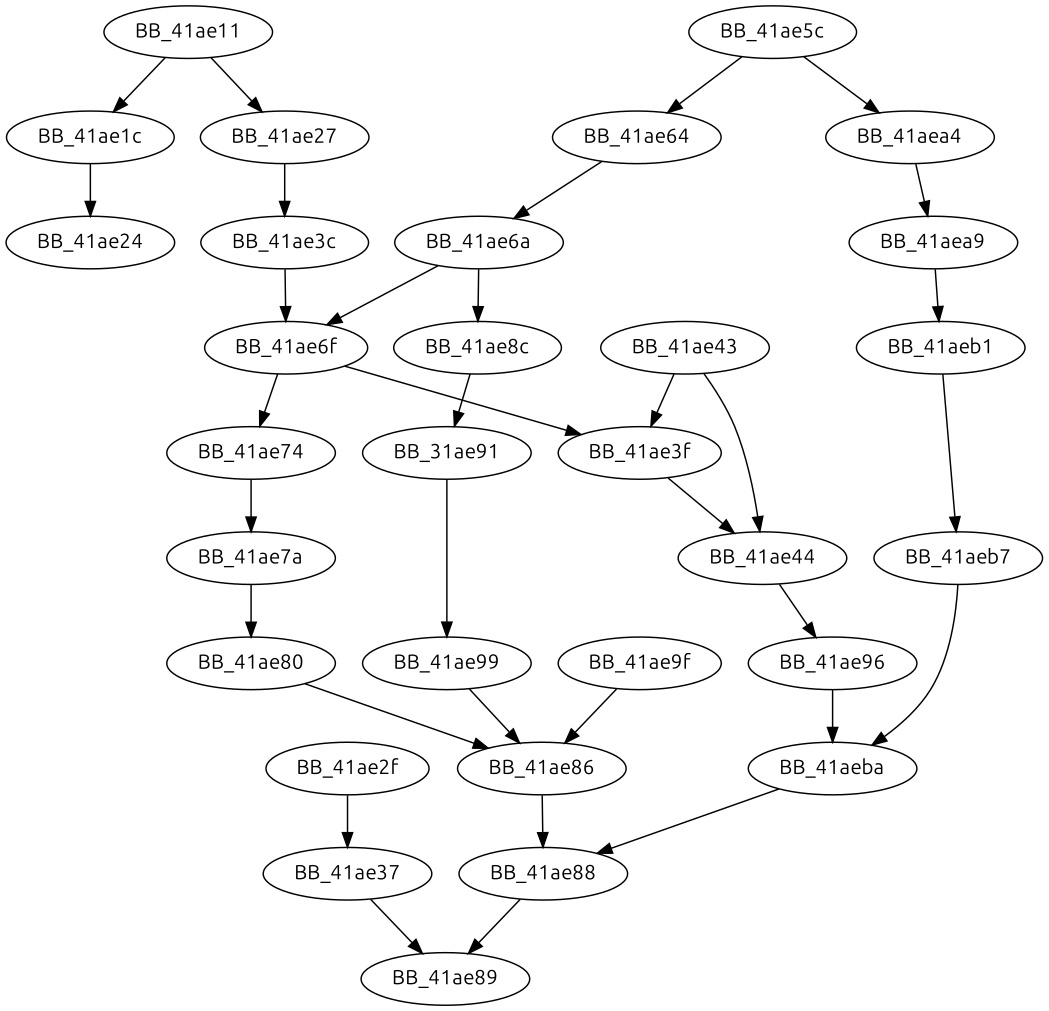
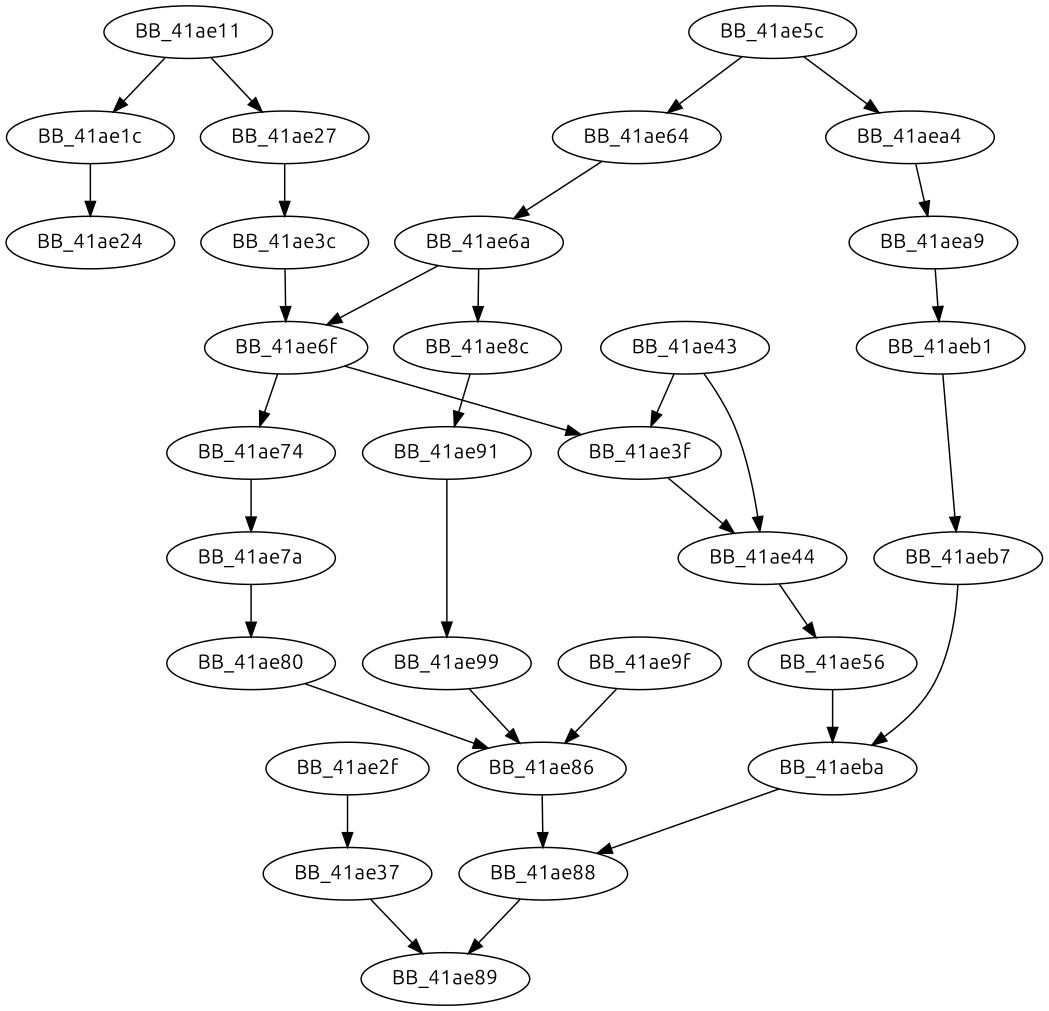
(447, 453) -> (447, 453)
(833, 663) -> (833, 663)
